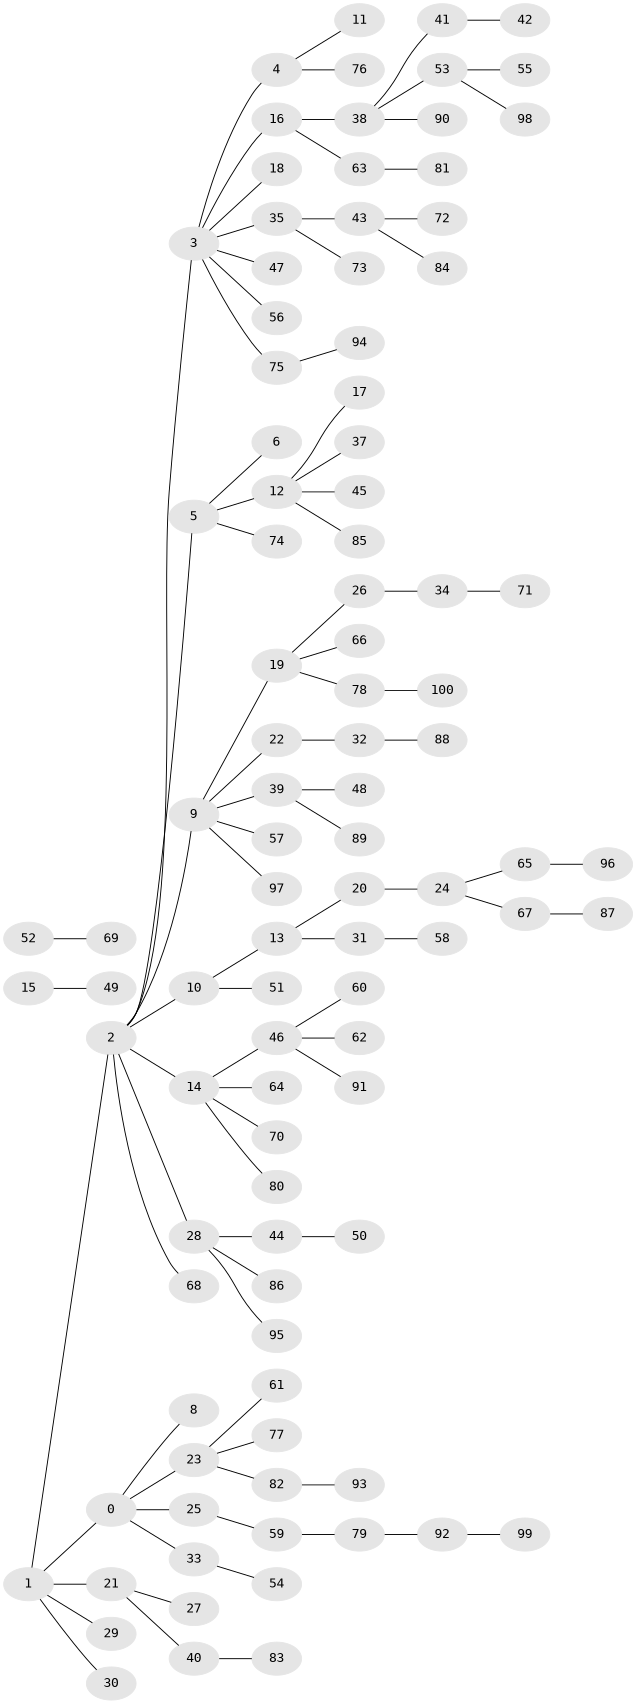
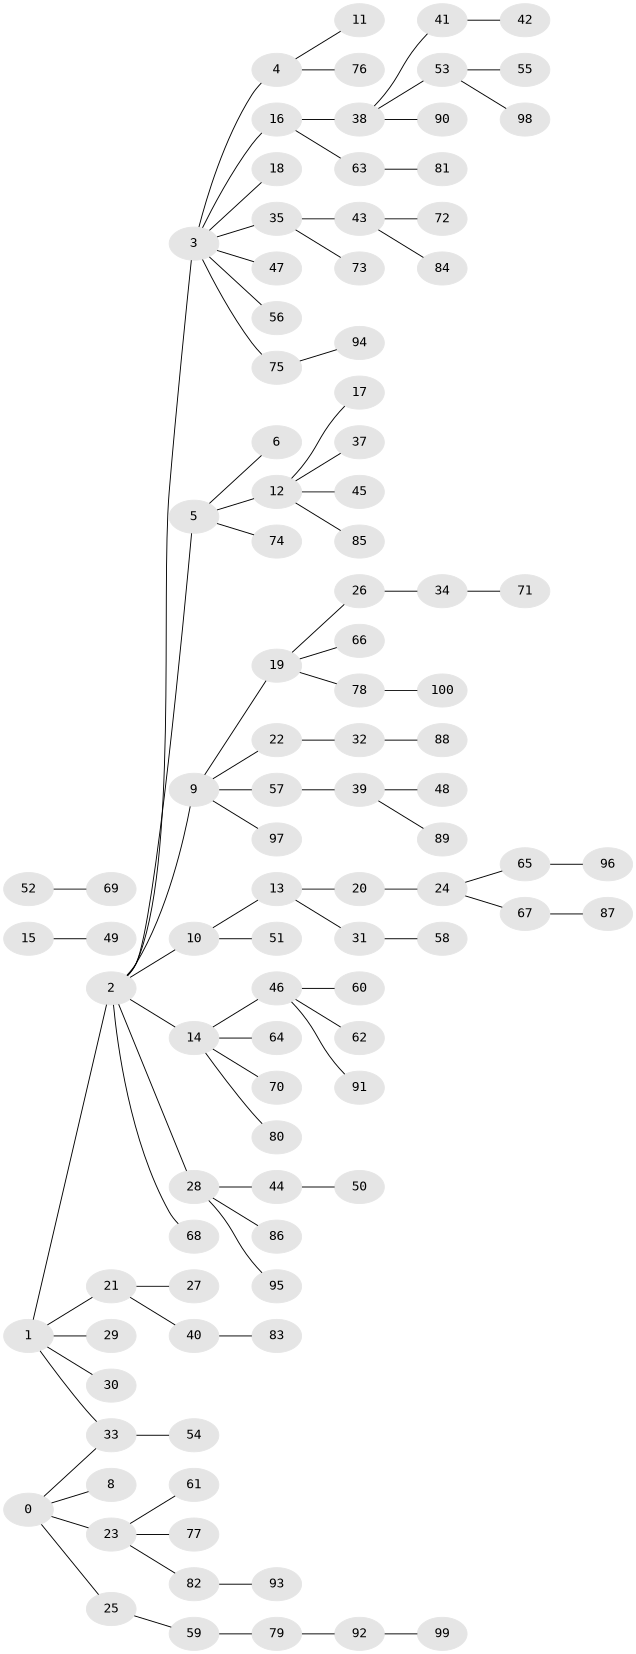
(236, 802) -> (318, 790)
(70, 1547) -> (67, 1387)
